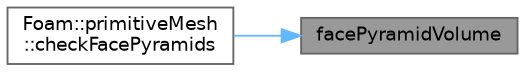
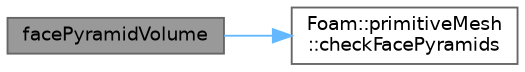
(258, 36) -> (248, 36)
